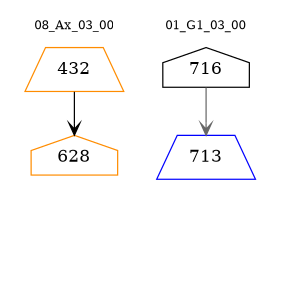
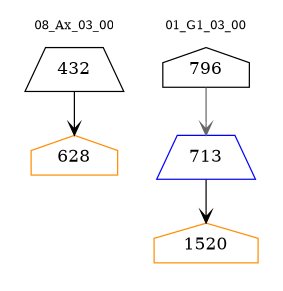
(74, 70) -> (74, 70)
(206, 70) -> (206, 70)
none -> (206, 245)
